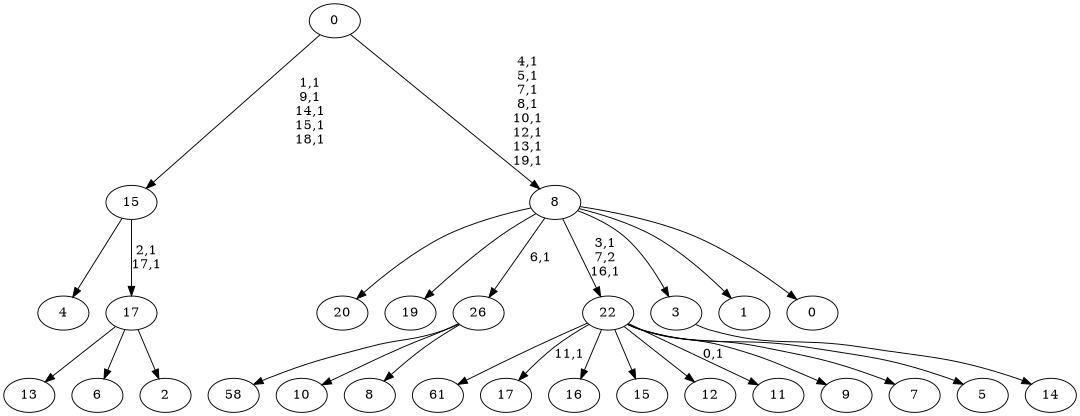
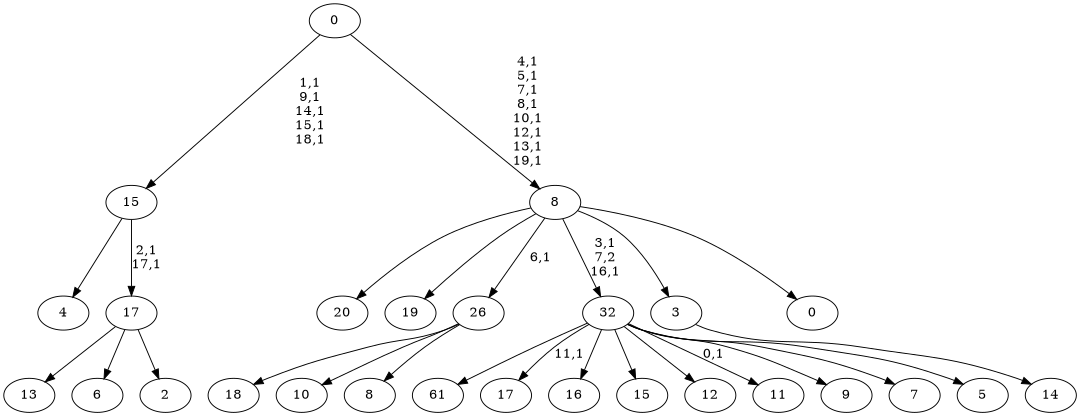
(608, 313) -> (608, 313)
(744, 313) -> none
(234, 395) -> (234, 395)
